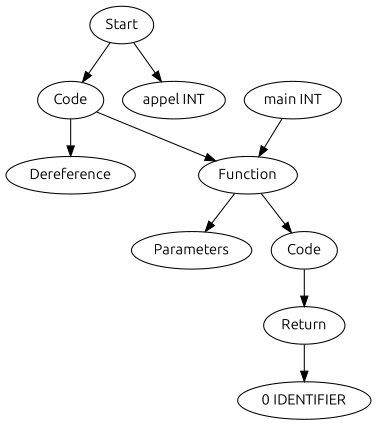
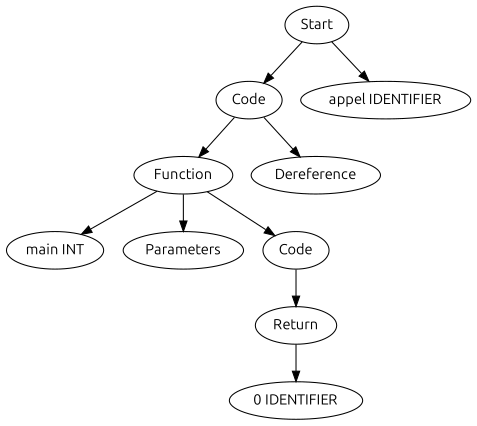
(174, 100) -> (386, 100)
(273, 133) -> (124, 210)
